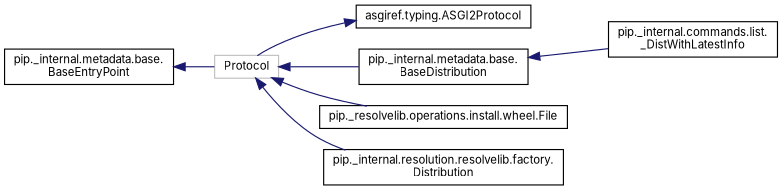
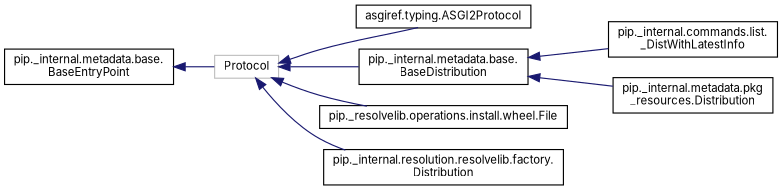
(300, 36) -> (353, 41)
none -> (693, 95)
